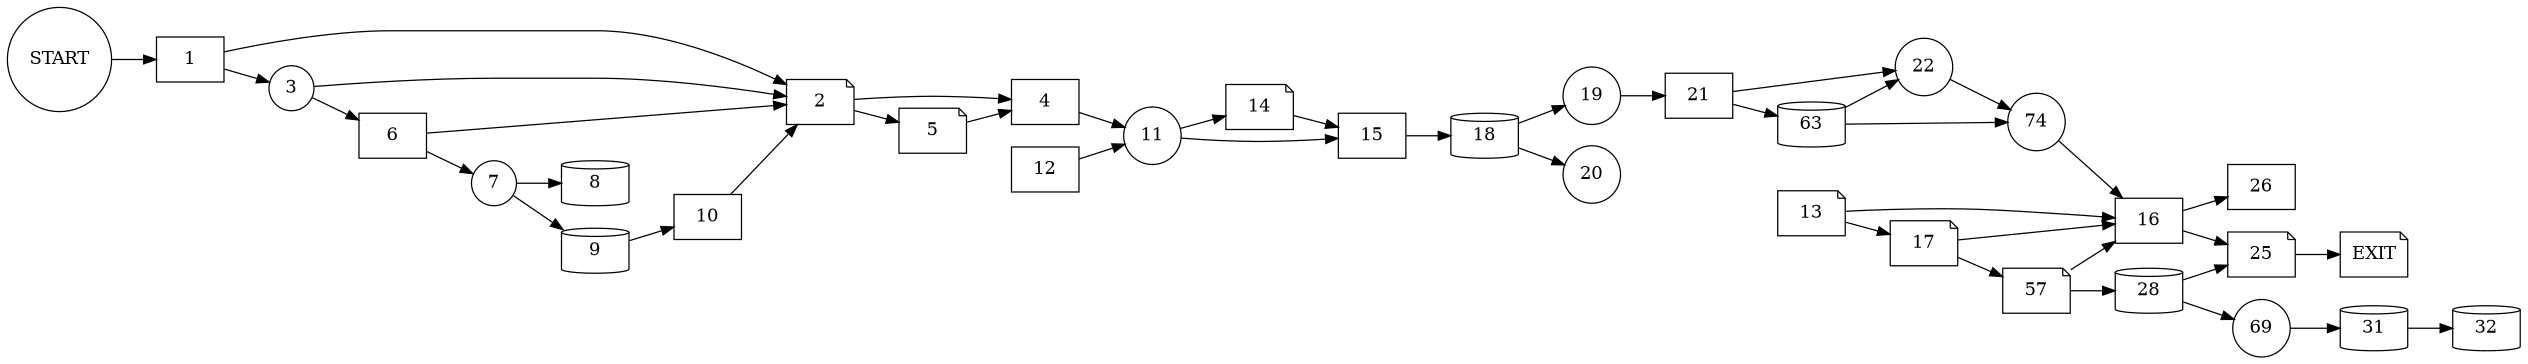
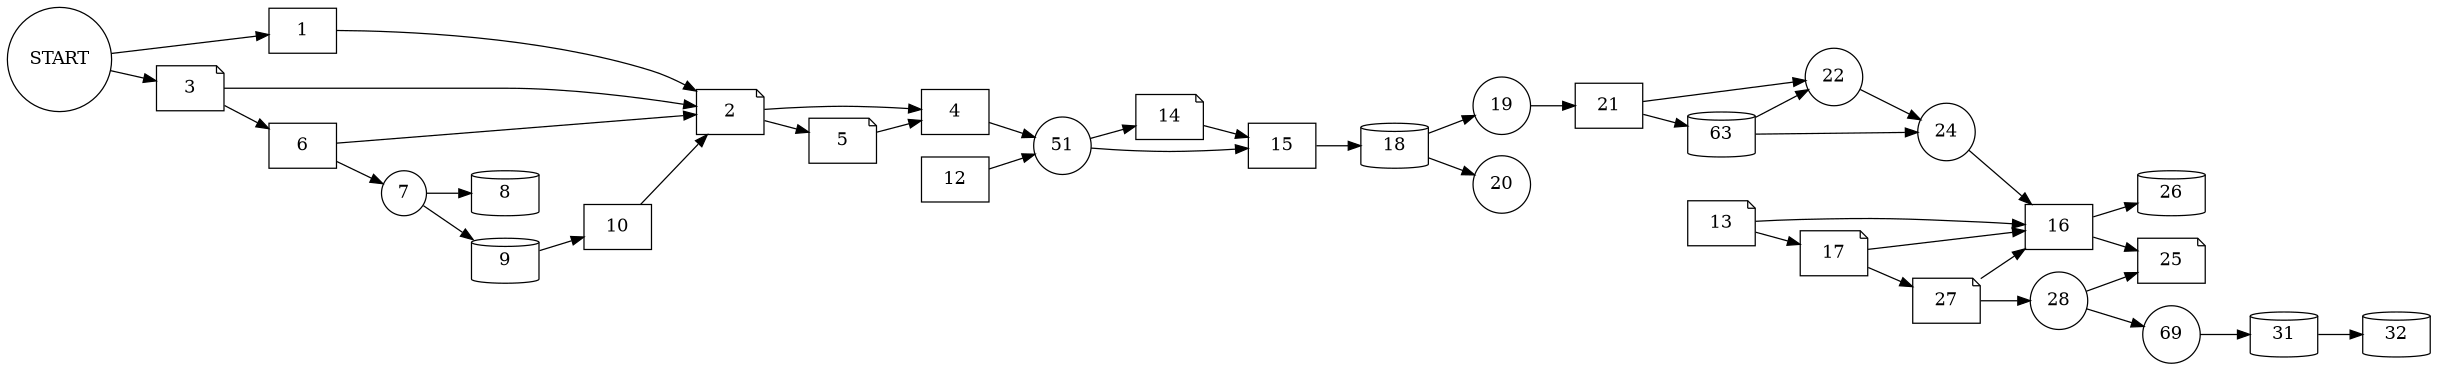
(241, 74) -> (127, 74)
(291, 88) -> (190, 88)
(2036, 122) -> (1946, 132)
(1152, 136) -> (1062, 146)
(2262, 187) -> (2172, 193)
(2374, 254) -> none
(2036, 291) -> (1946, 301)
(2149, 291) -> (2059, 301)
